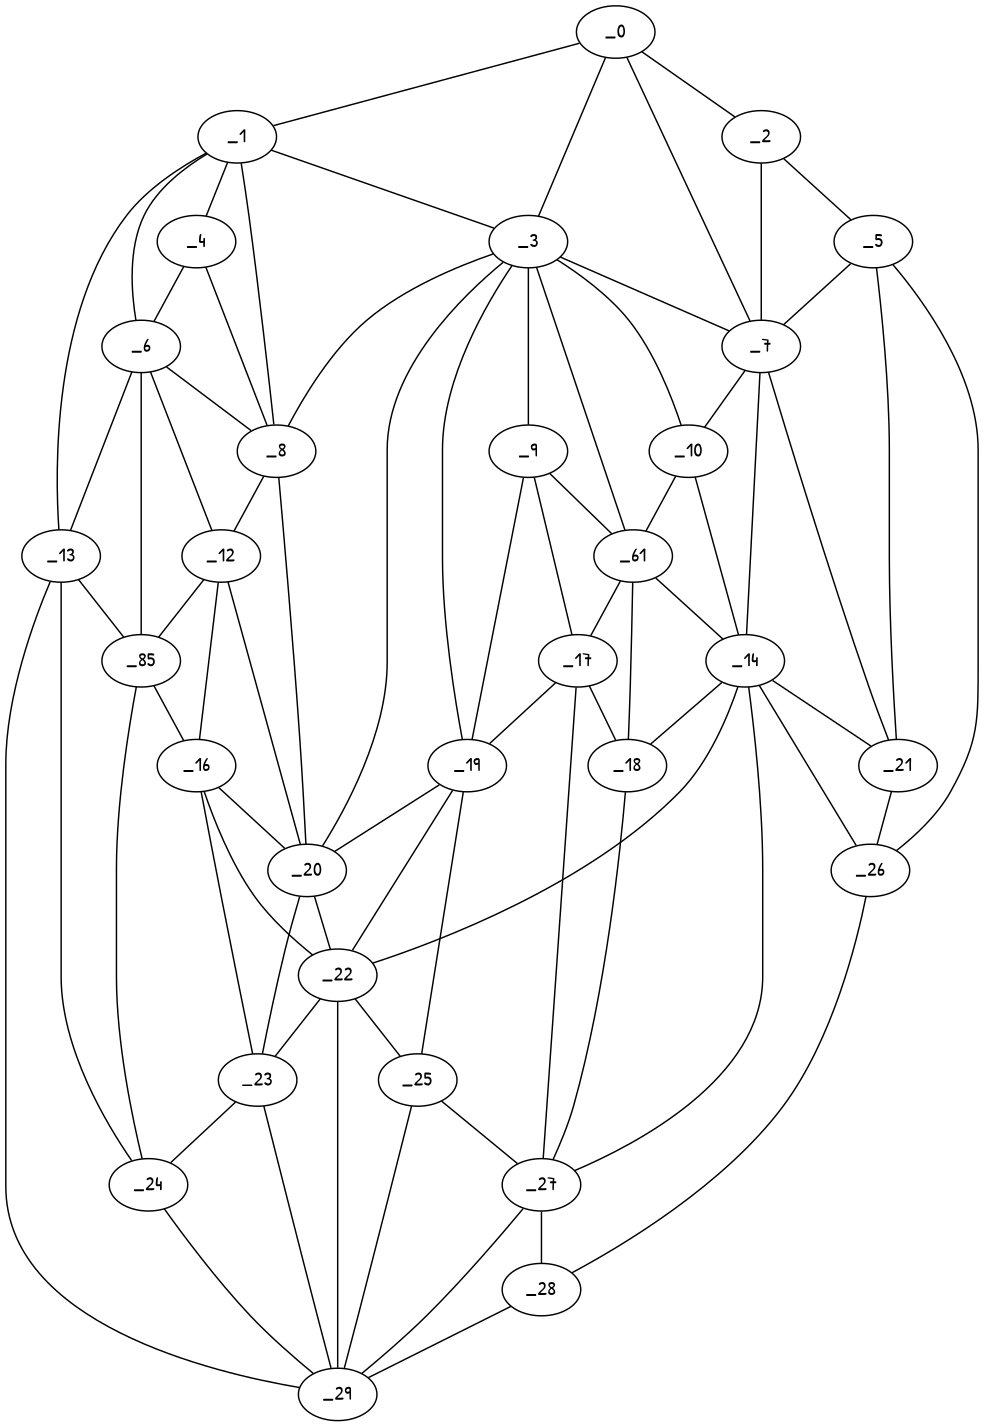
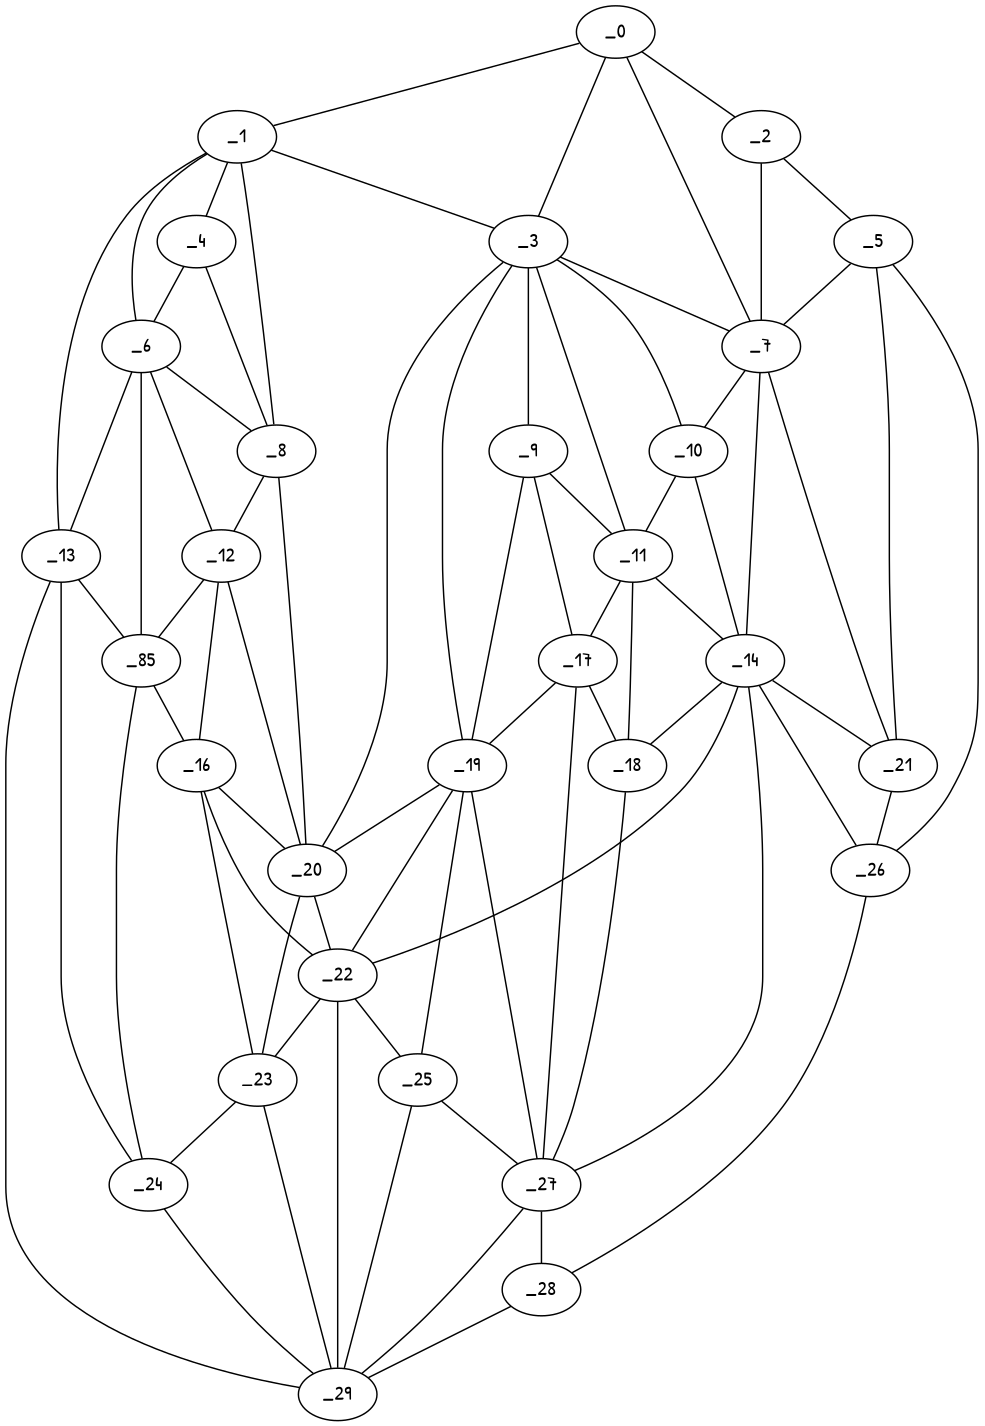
(371, 317) -> none
(633, 556) -> (633, 556)
none -> (504, 975)
